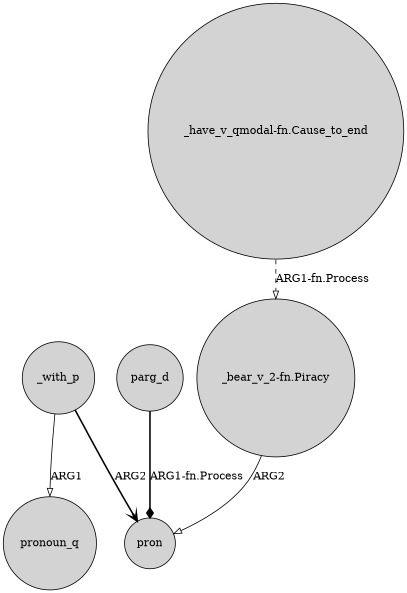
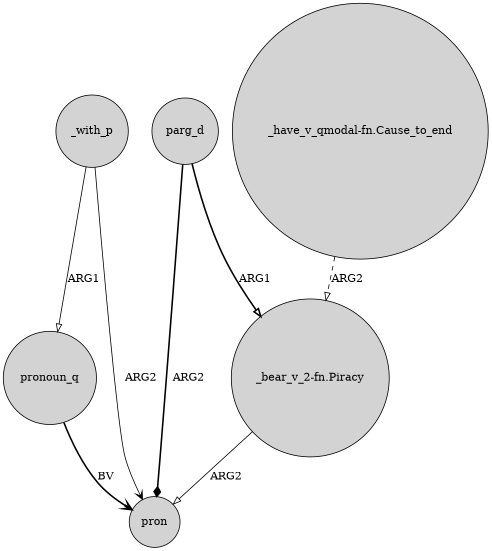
none -> (216, 240)
(323, 279) -> (347, 279)
(104, 462) -> (110, 331)
none -> (88, 469)
(197, 477) -> (189, 378)
